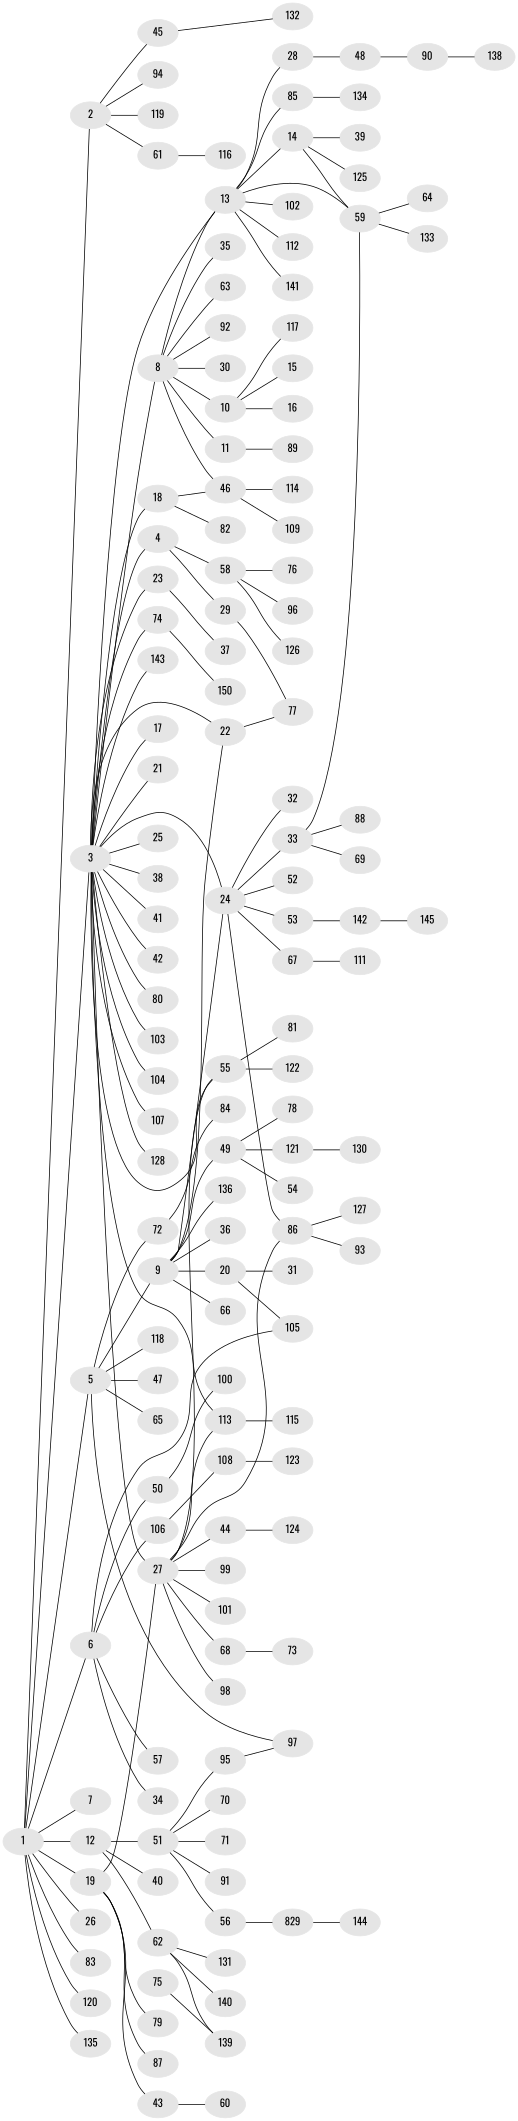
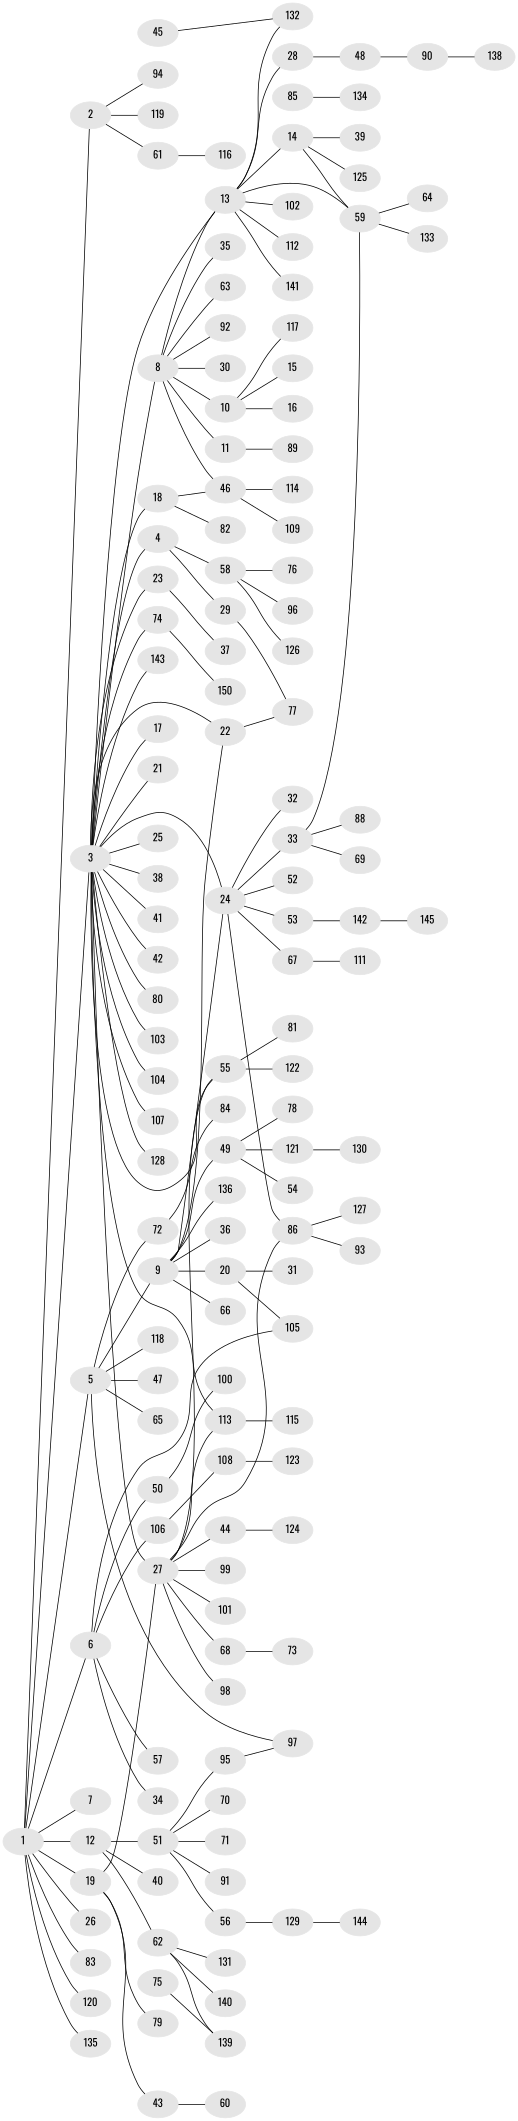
(123, 73) -> none
(262, 137) -> (258, 99)
(293, 1922) -> (293, 1922)
(158, 2064) -> none
